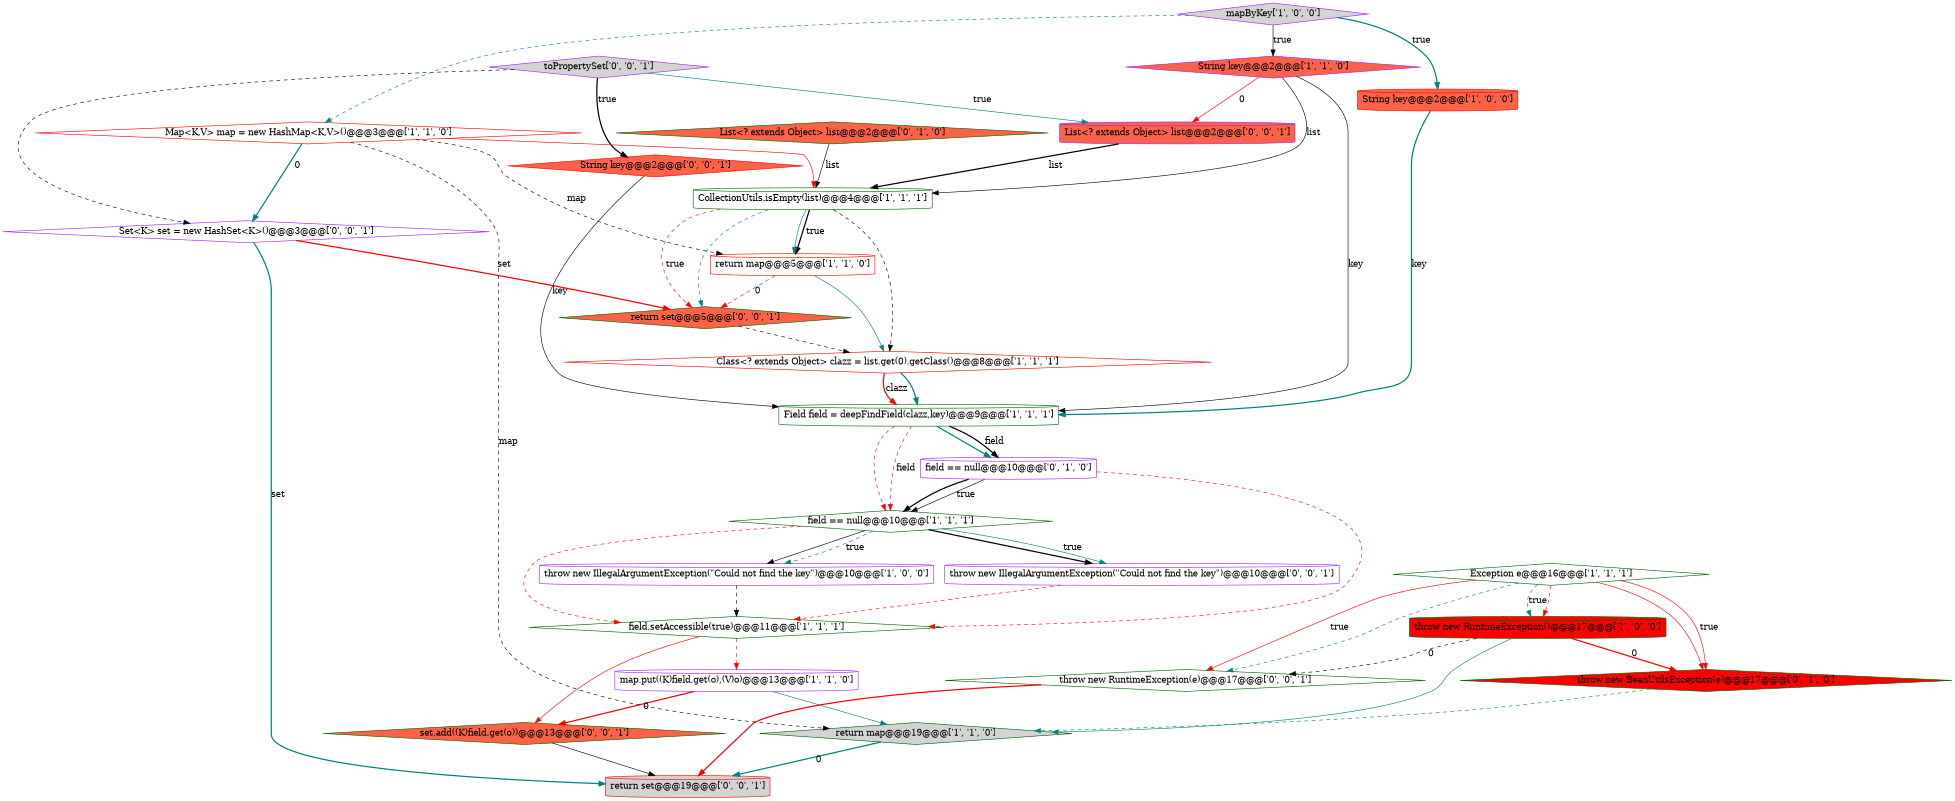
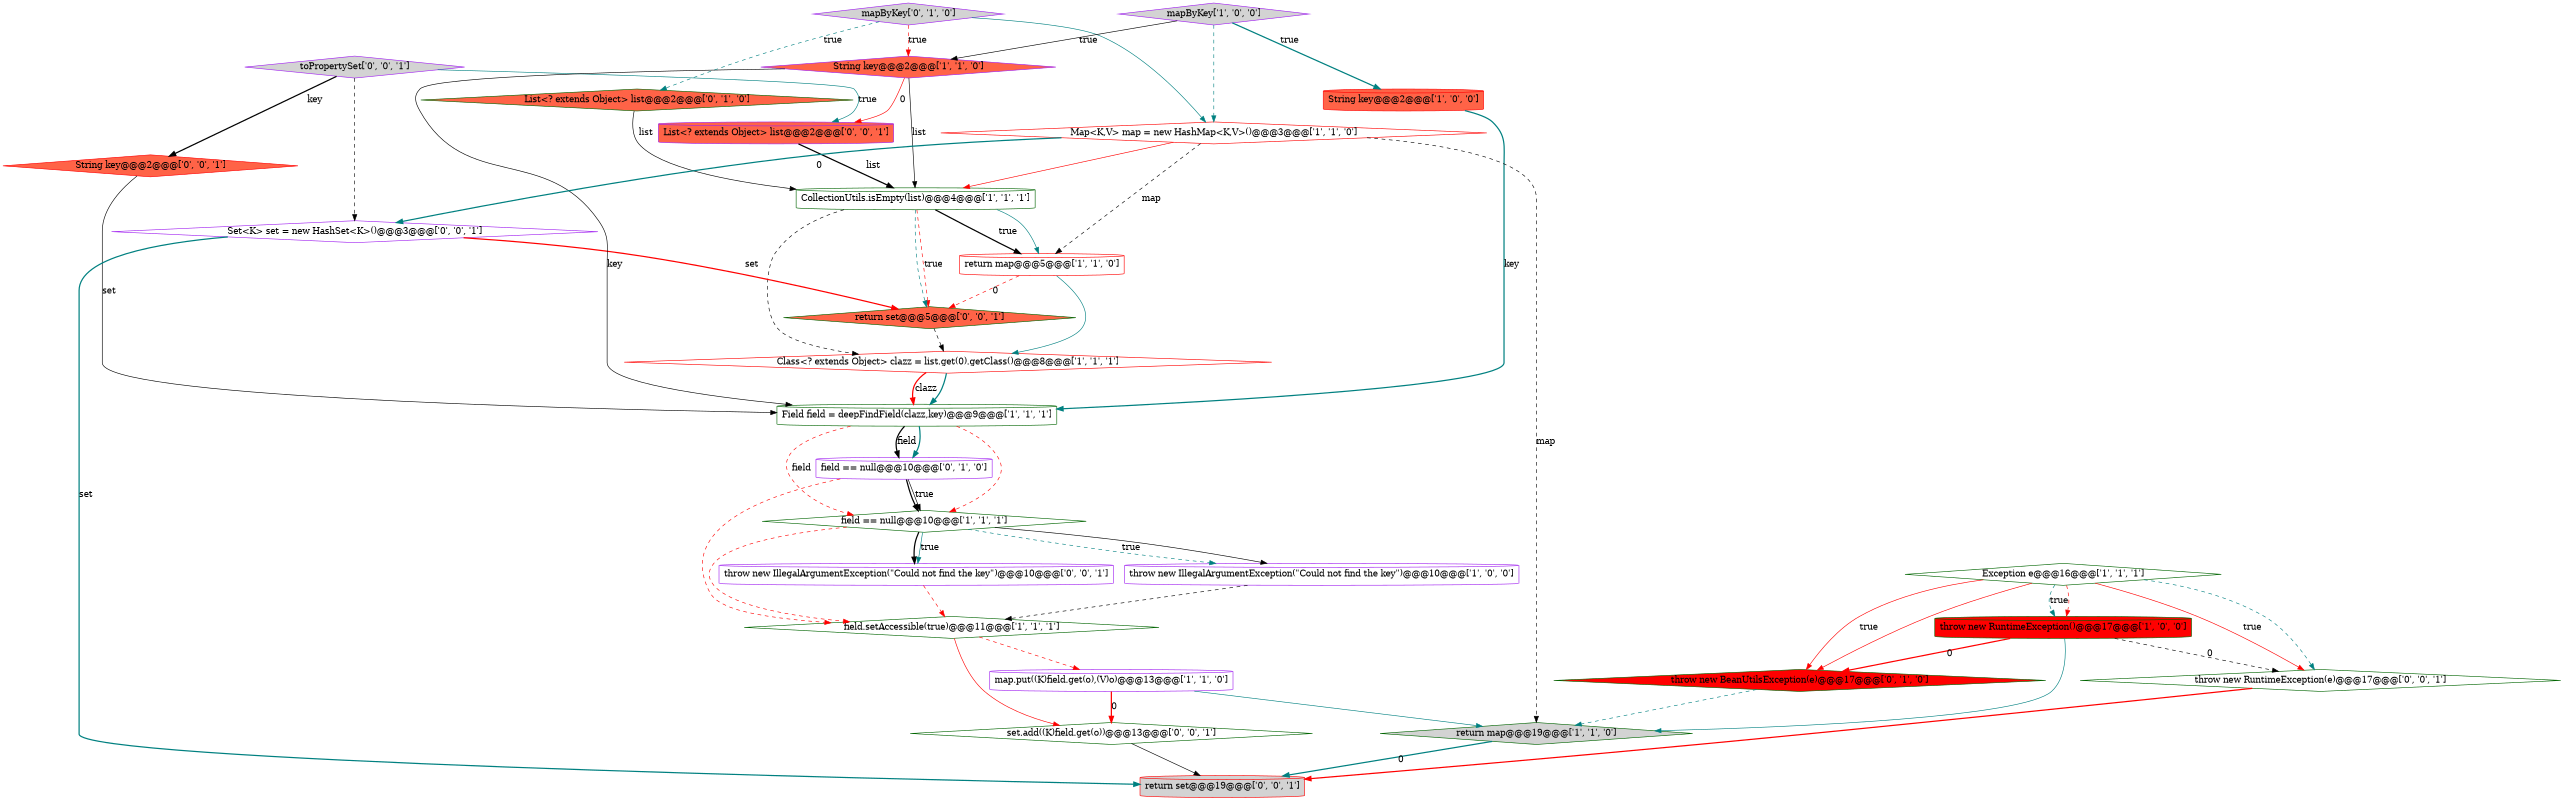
none -> (908, 14)
(608, 100) -> (315, 100)
(560, 291) -> (109, 291)
(524, 733) -> (1111, 733)
